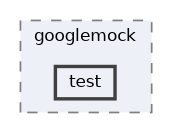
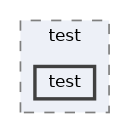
(86, 37) -> (65, 37)
